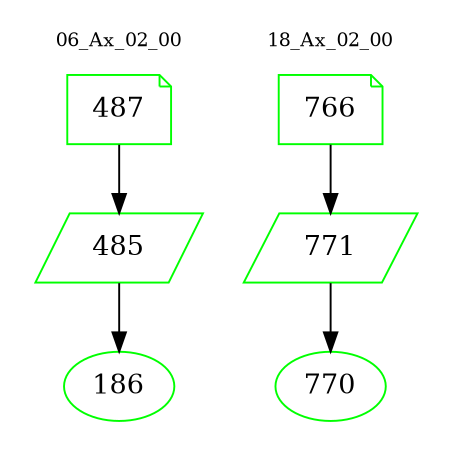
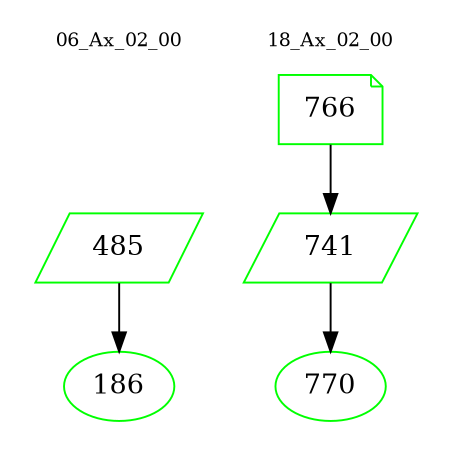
(119, 110) -> none
(331, 248) -> (331, 248)
